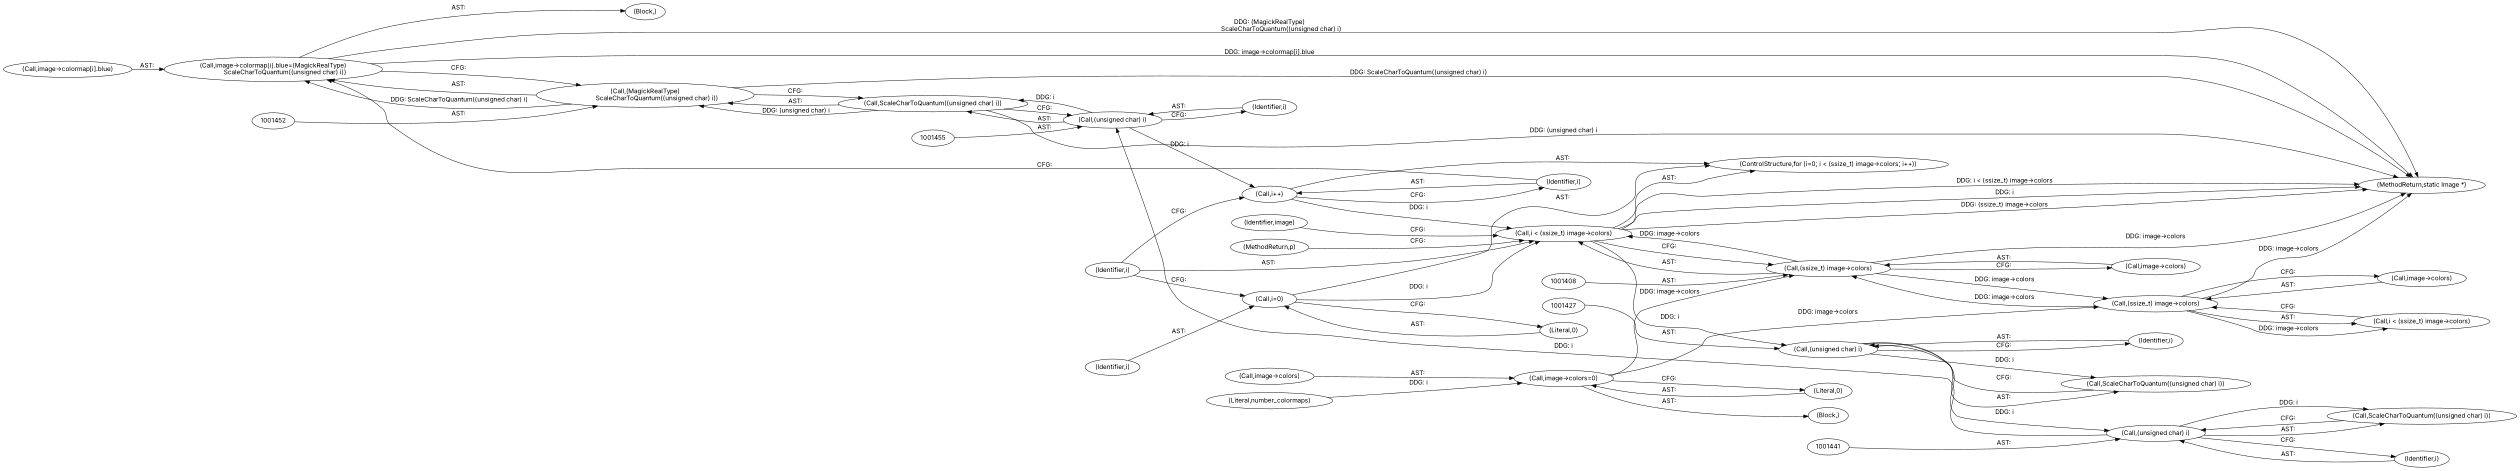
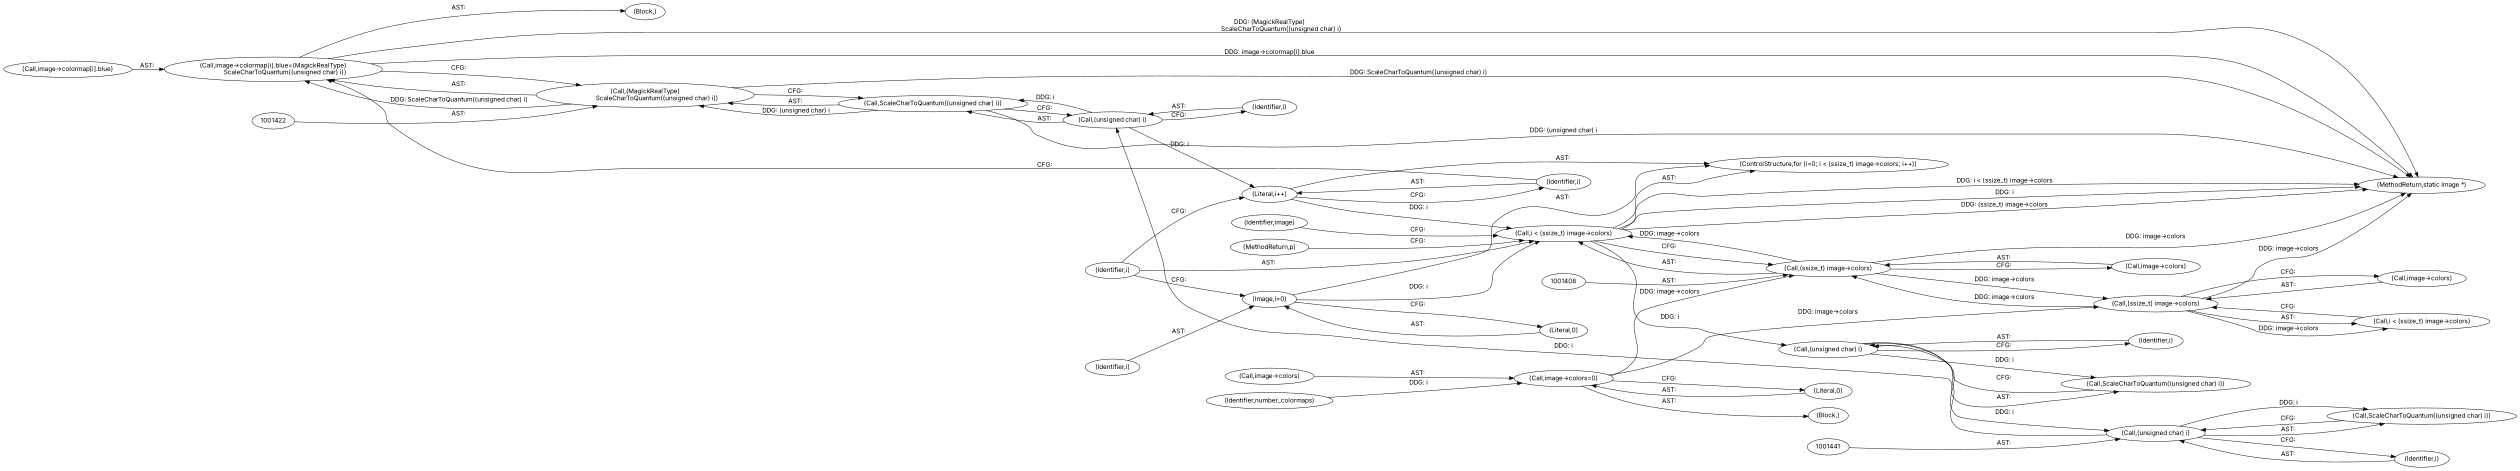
(273, 121) -> (273, 121)
(933, 138) -> none
(1270, 194) -> (1270, 194)
(1270, 299) -> (1270, 299)
(1564, 306) -> none
(1270, 401) -> (1270, 401)
